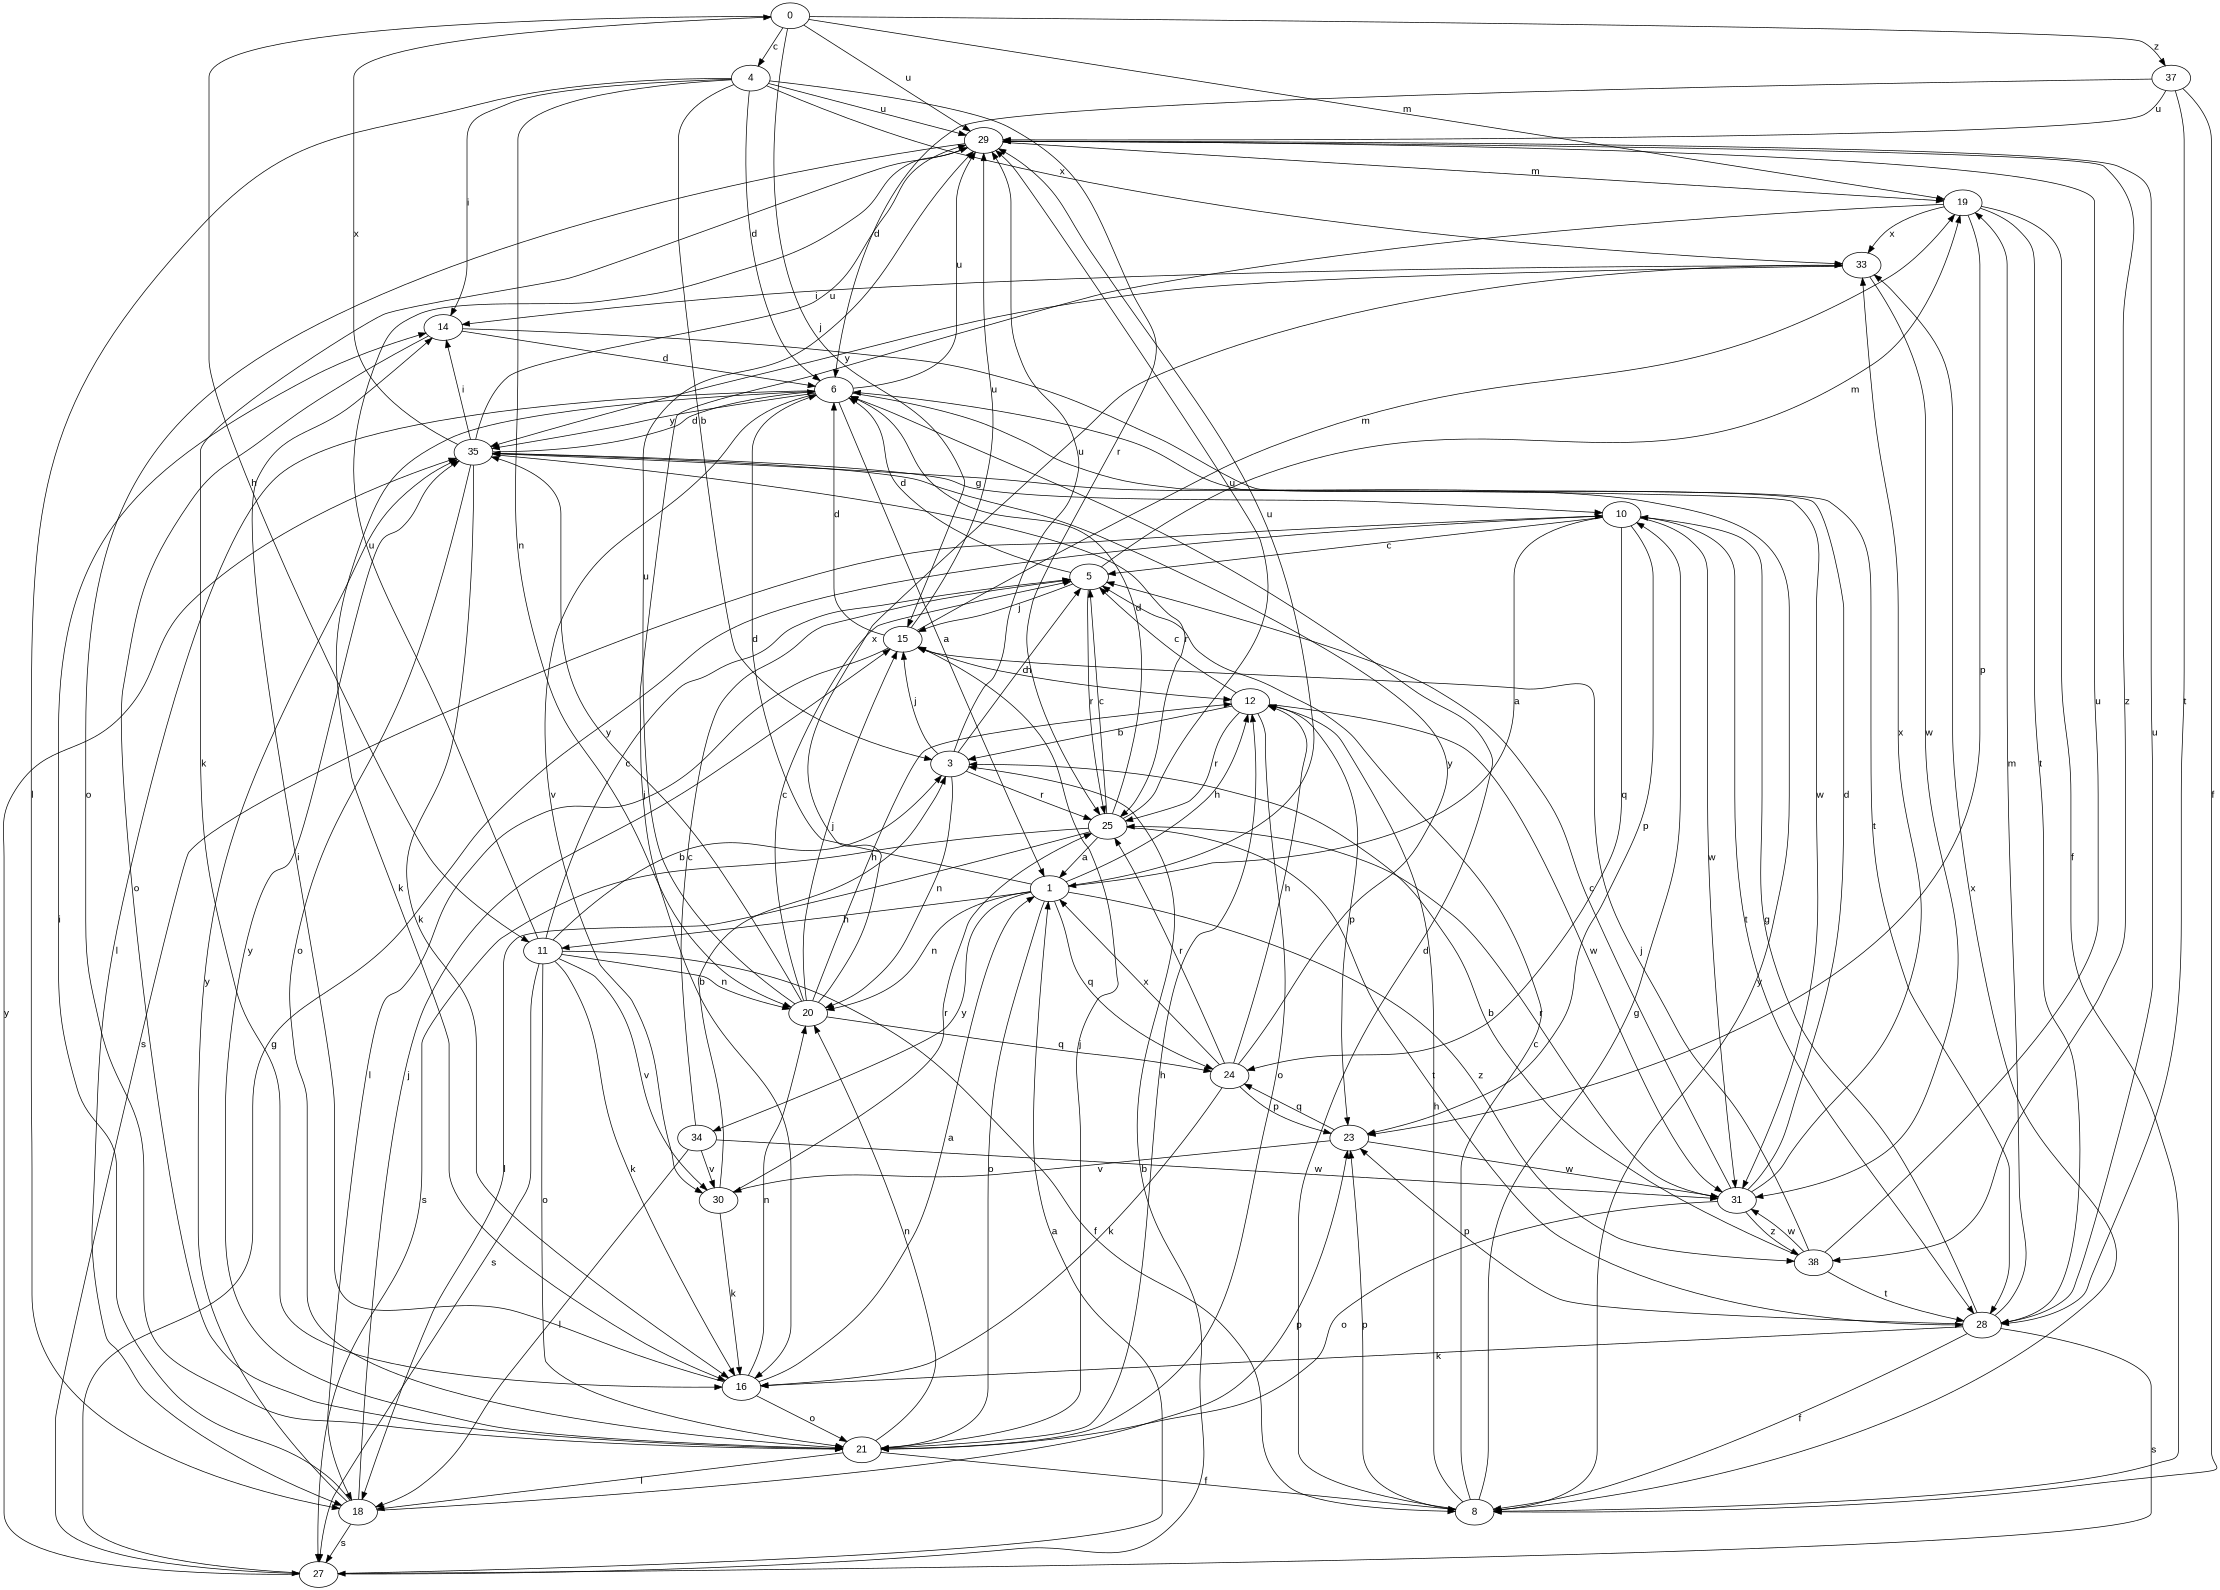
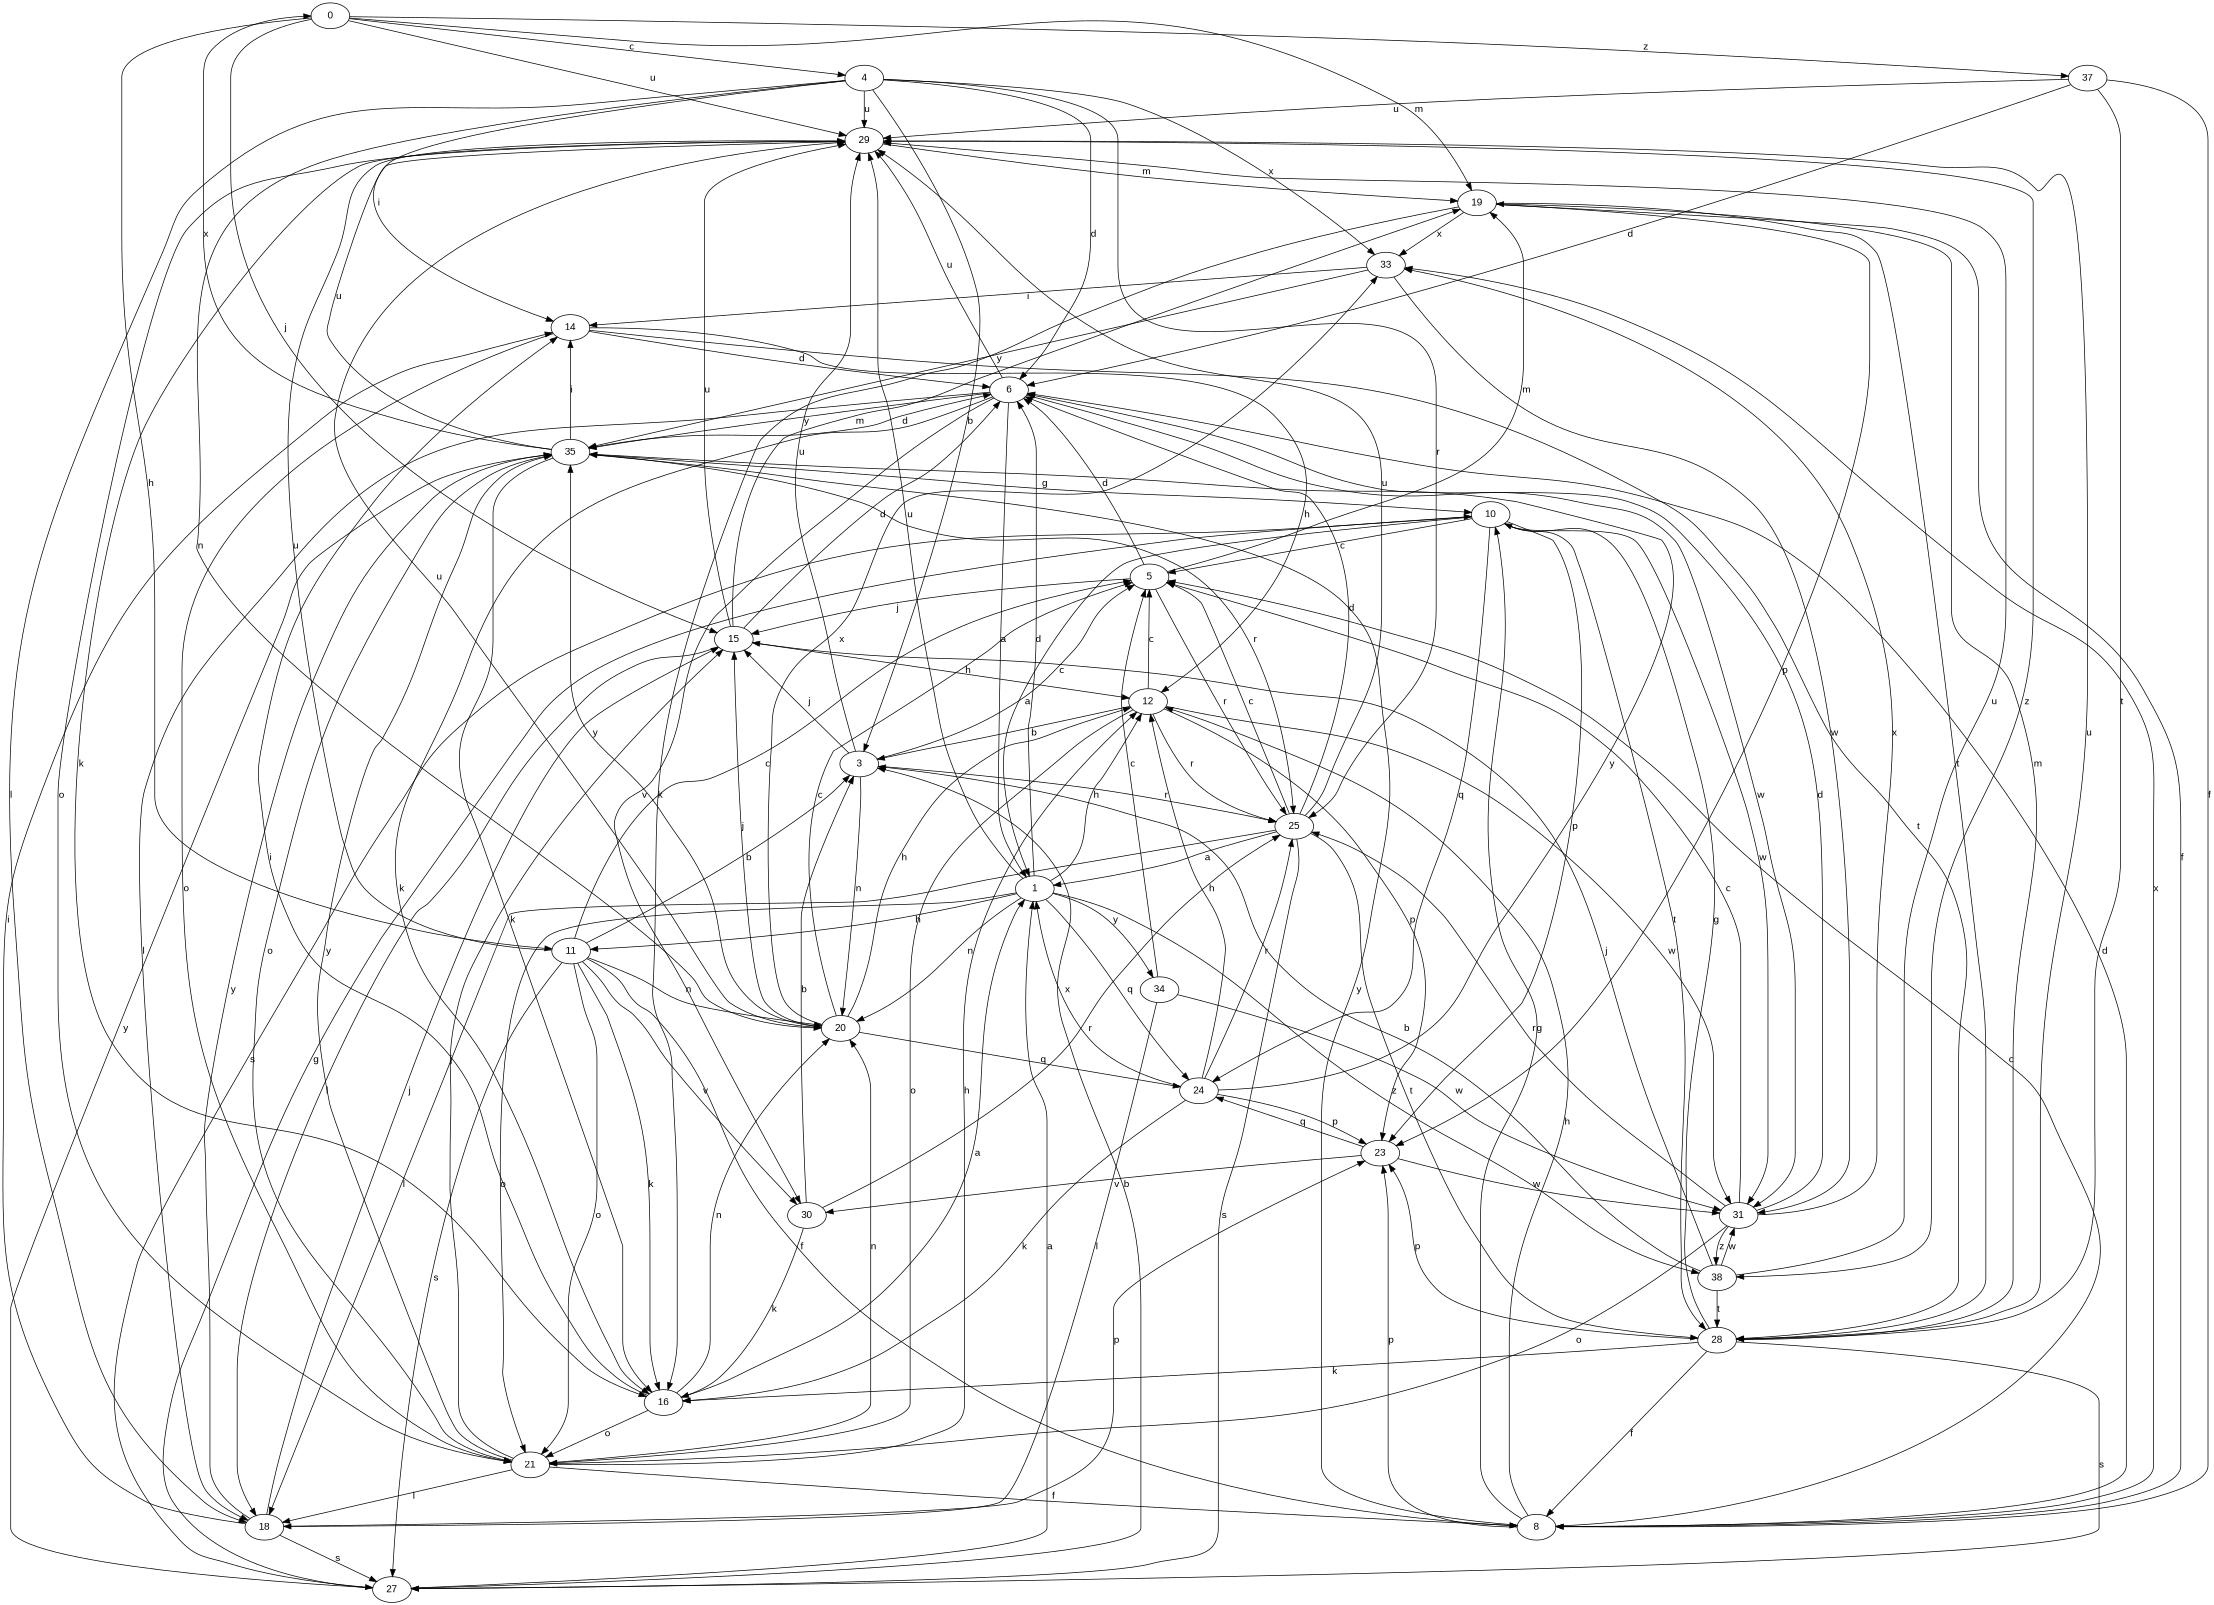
none -> (1177, 380)
(645, 795) -> (660, 795)
(707, 1166) -> none
